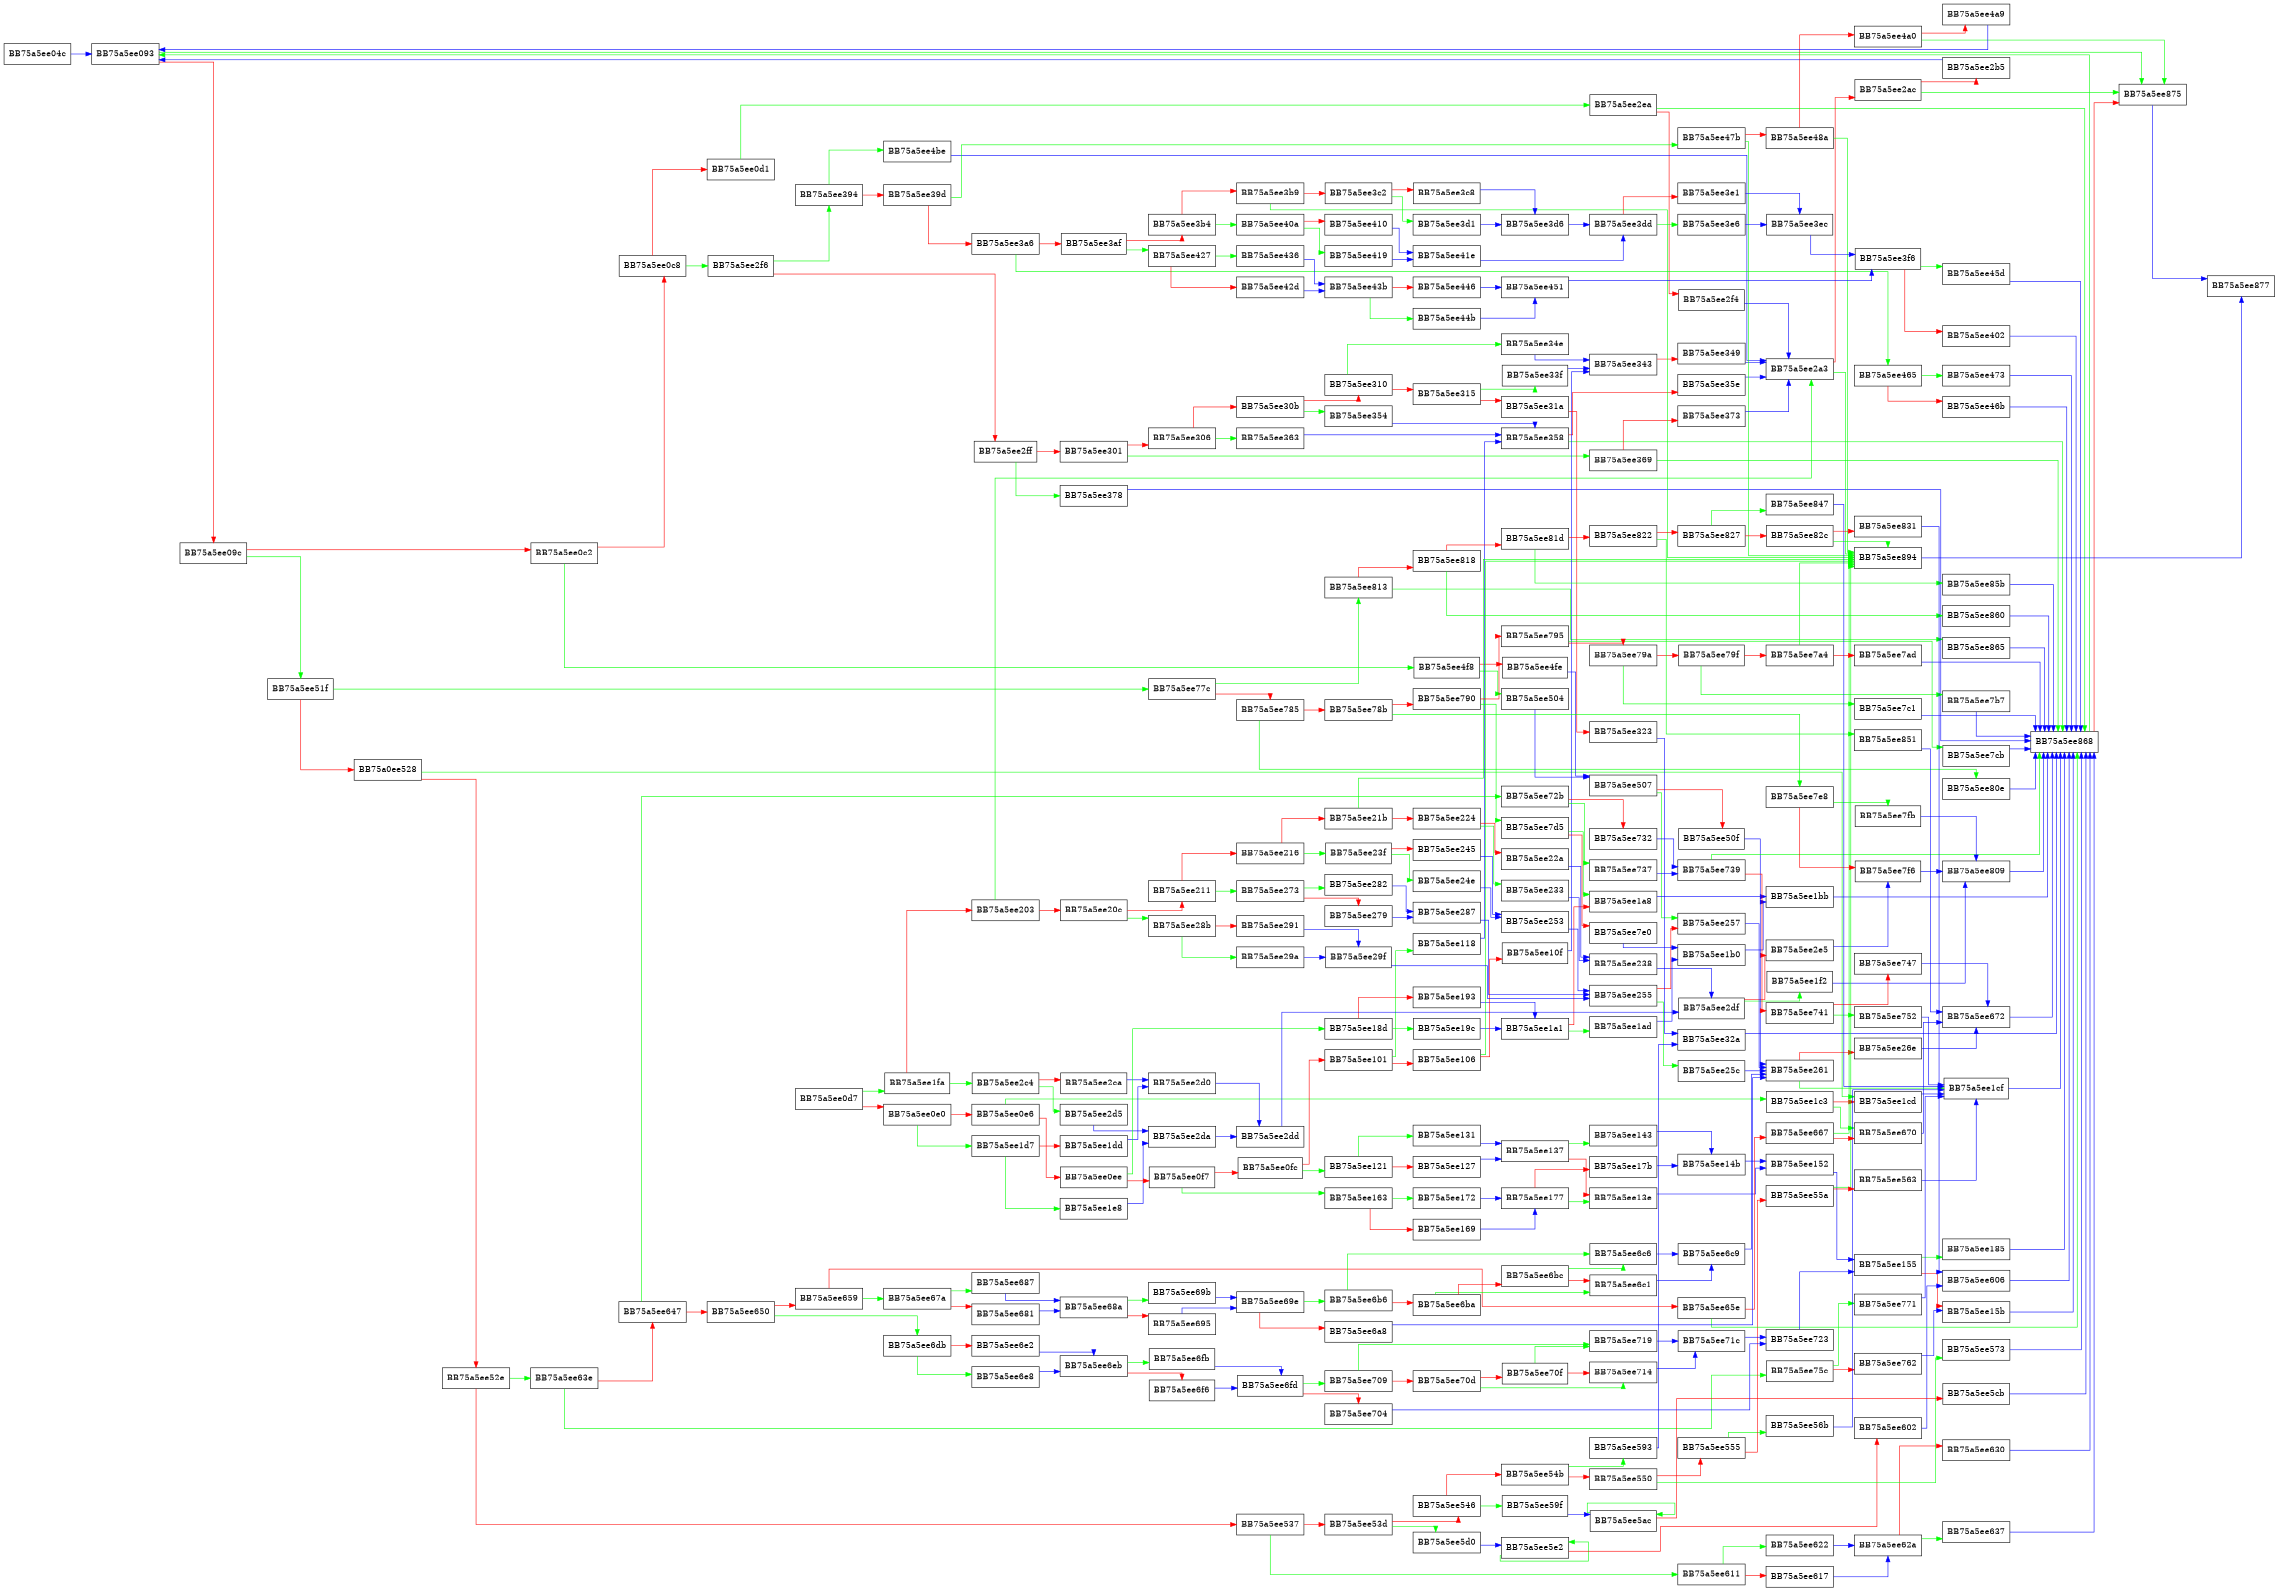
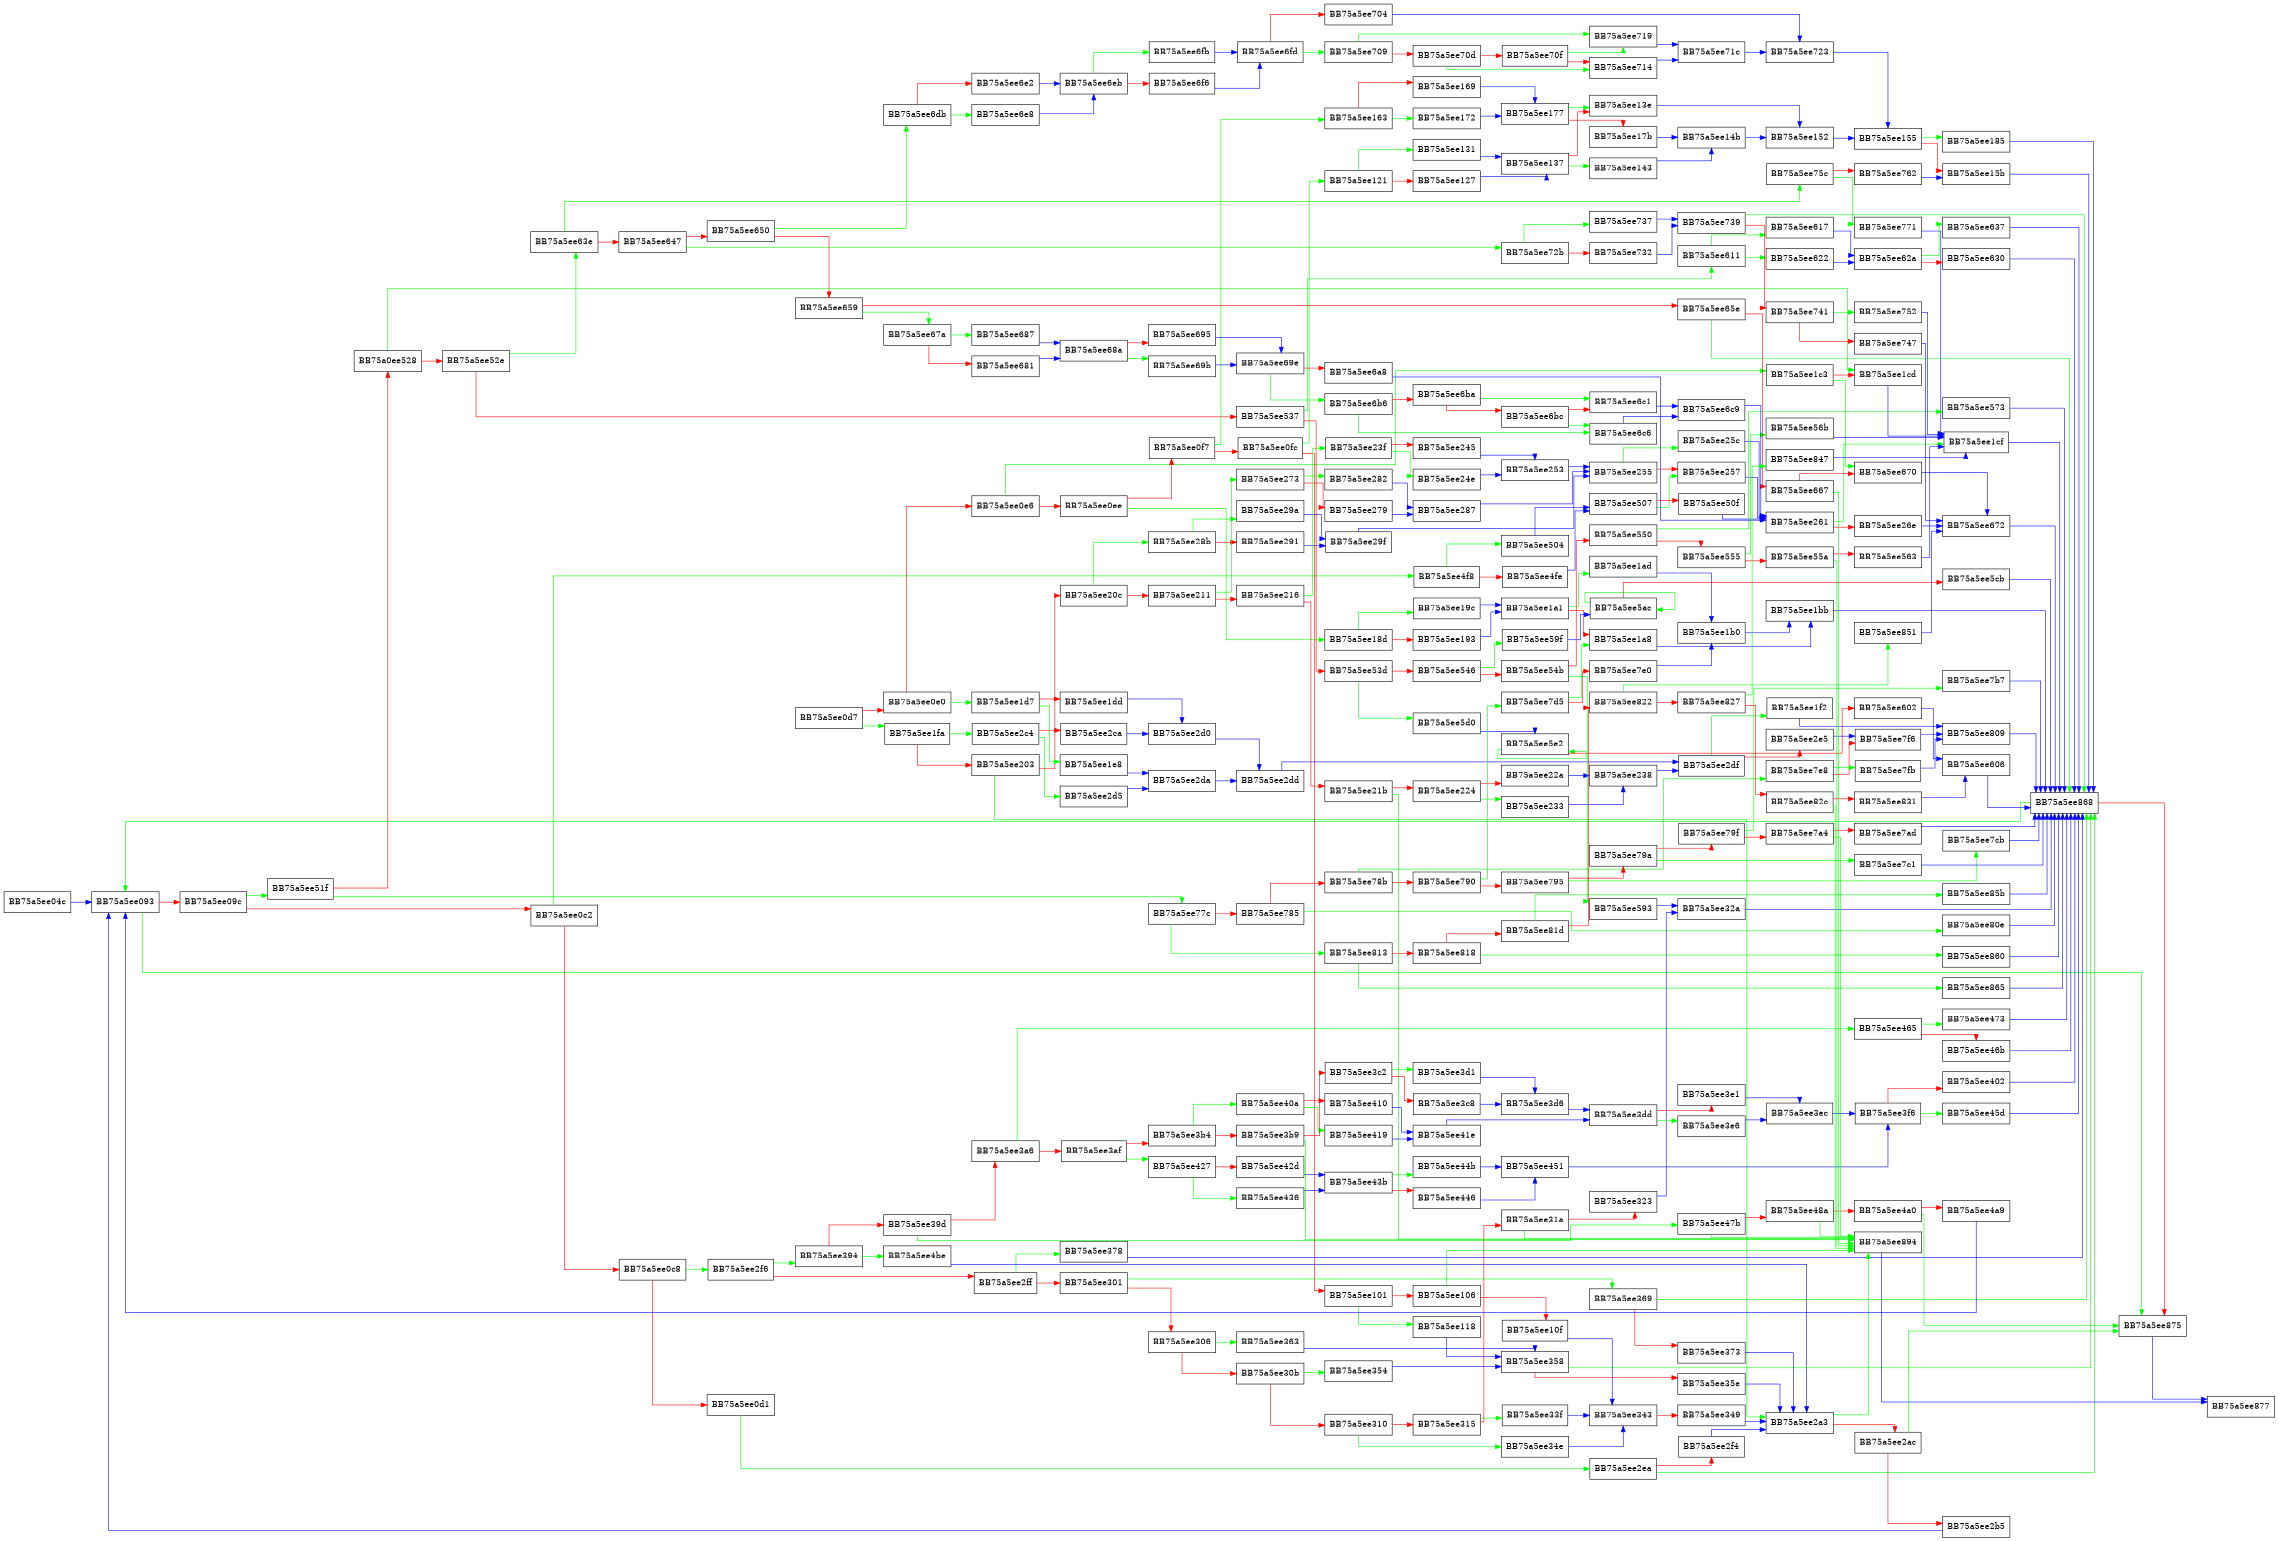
none -> (1683, 1238)
(1753, 1576) -> (1731, 235)
